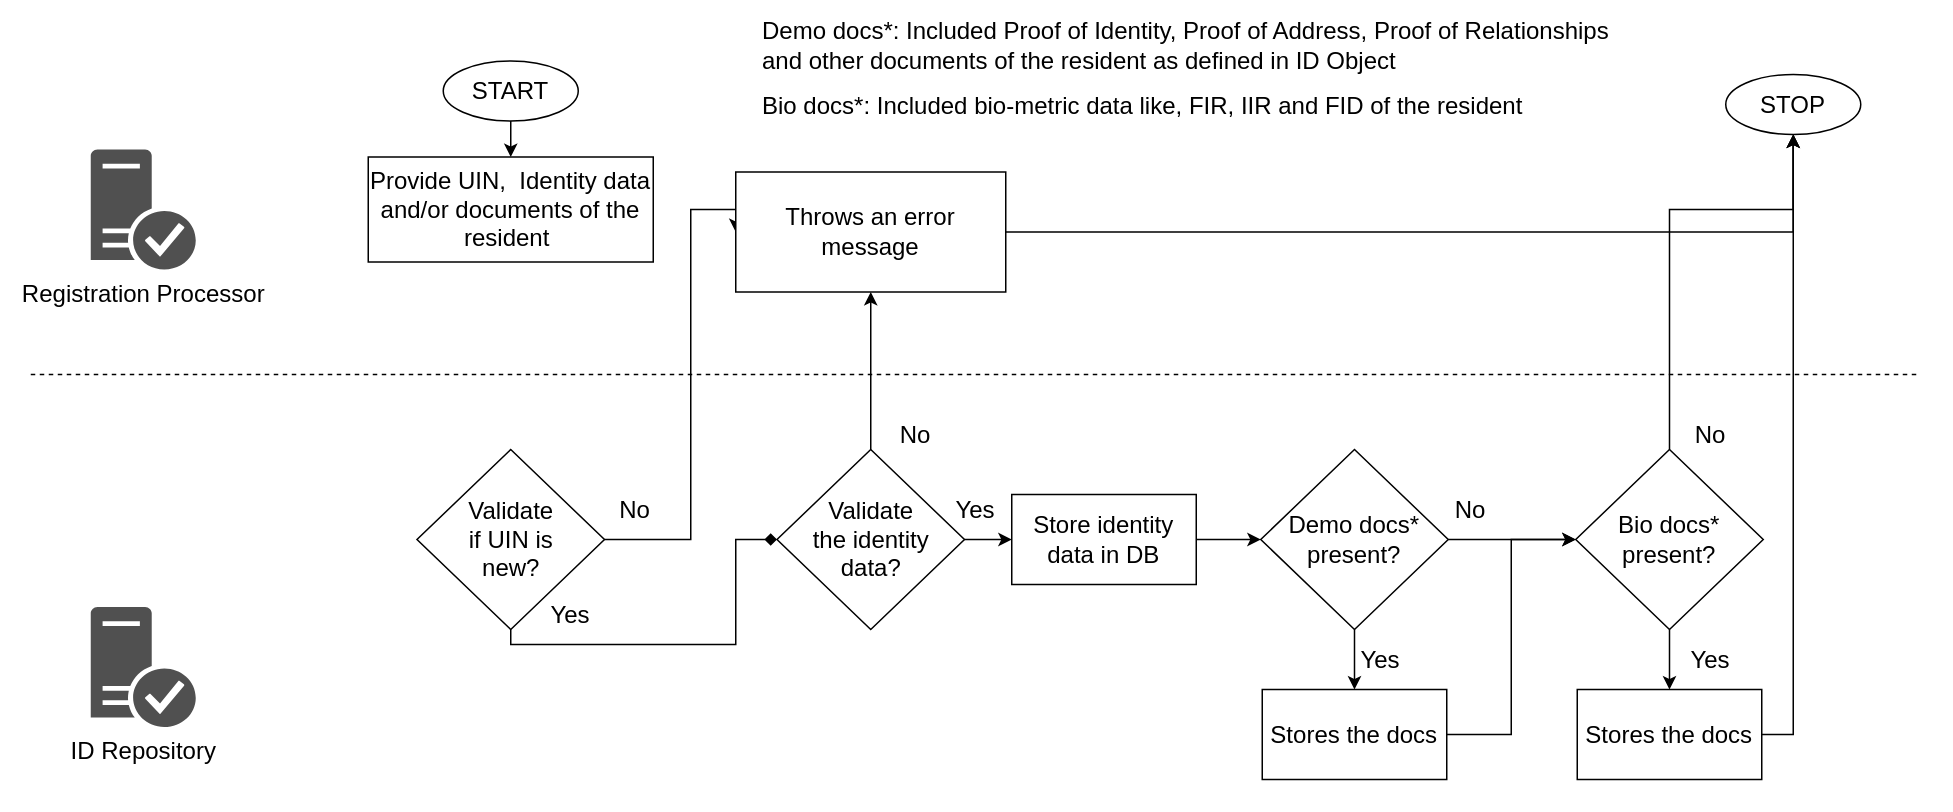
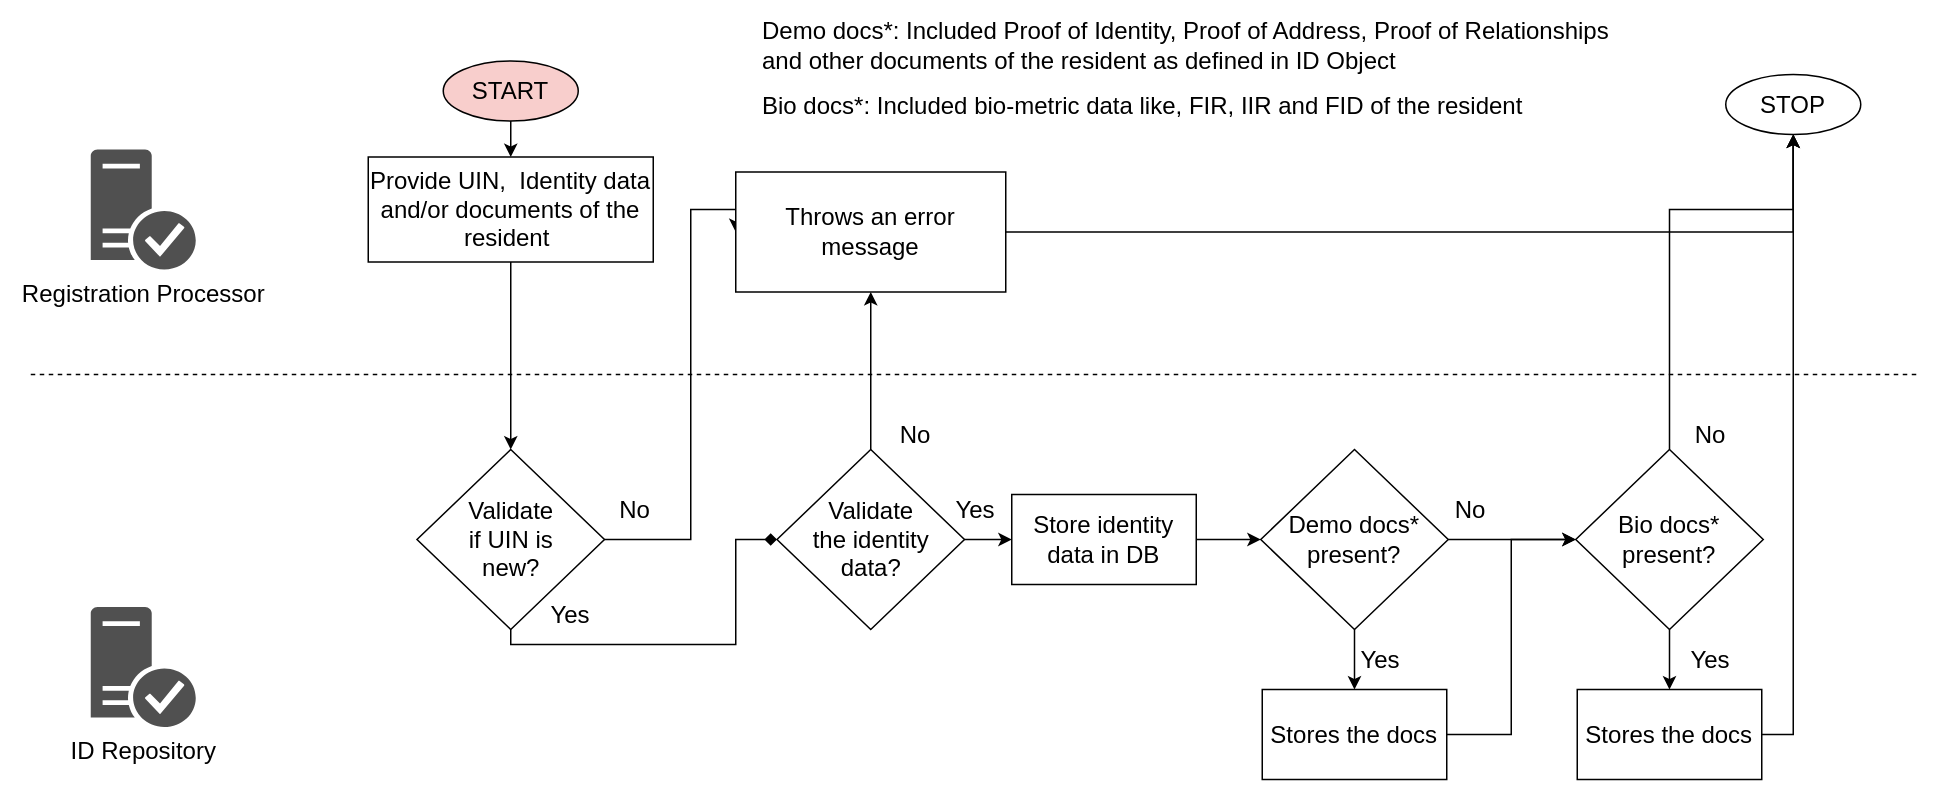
(511, 91) -> (511, 91)
none -> (511, 350)
